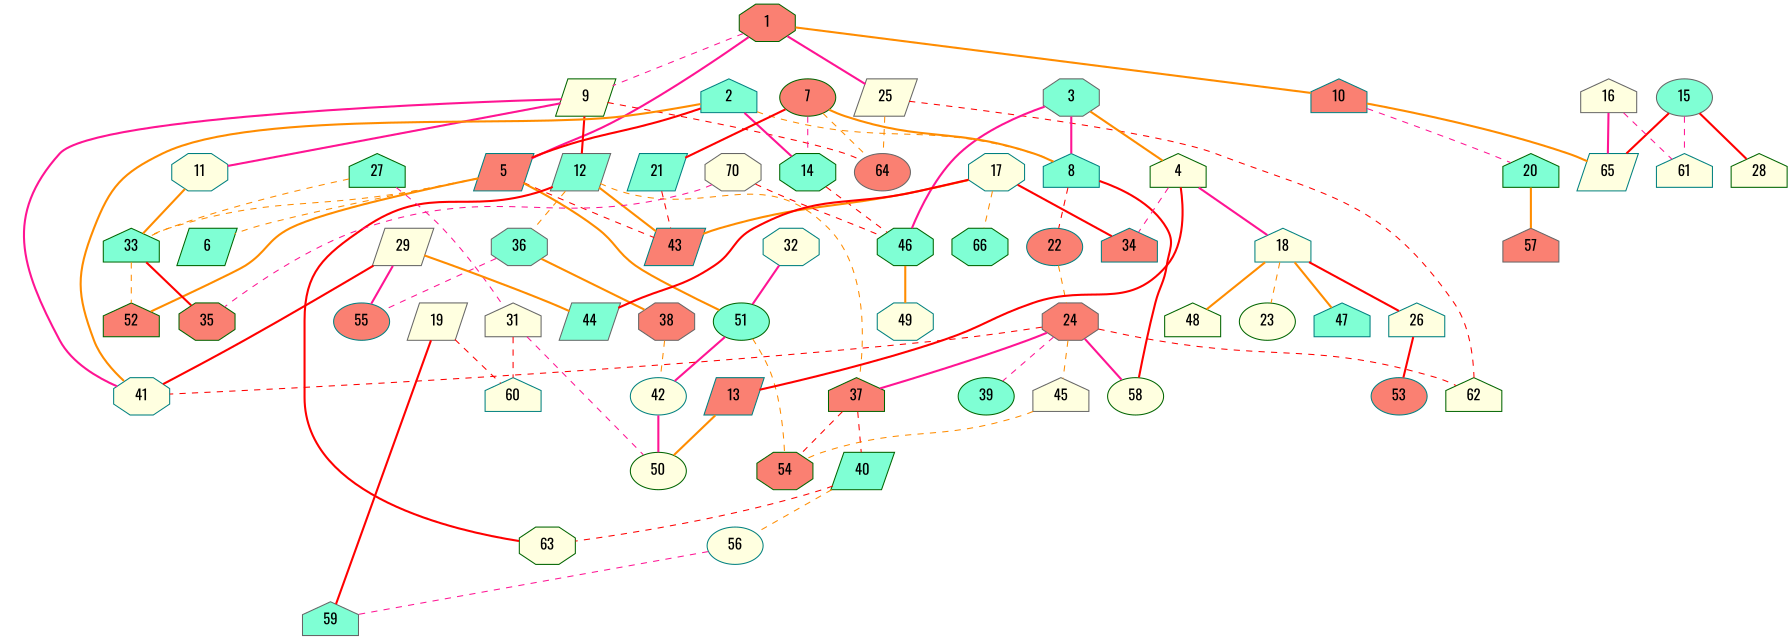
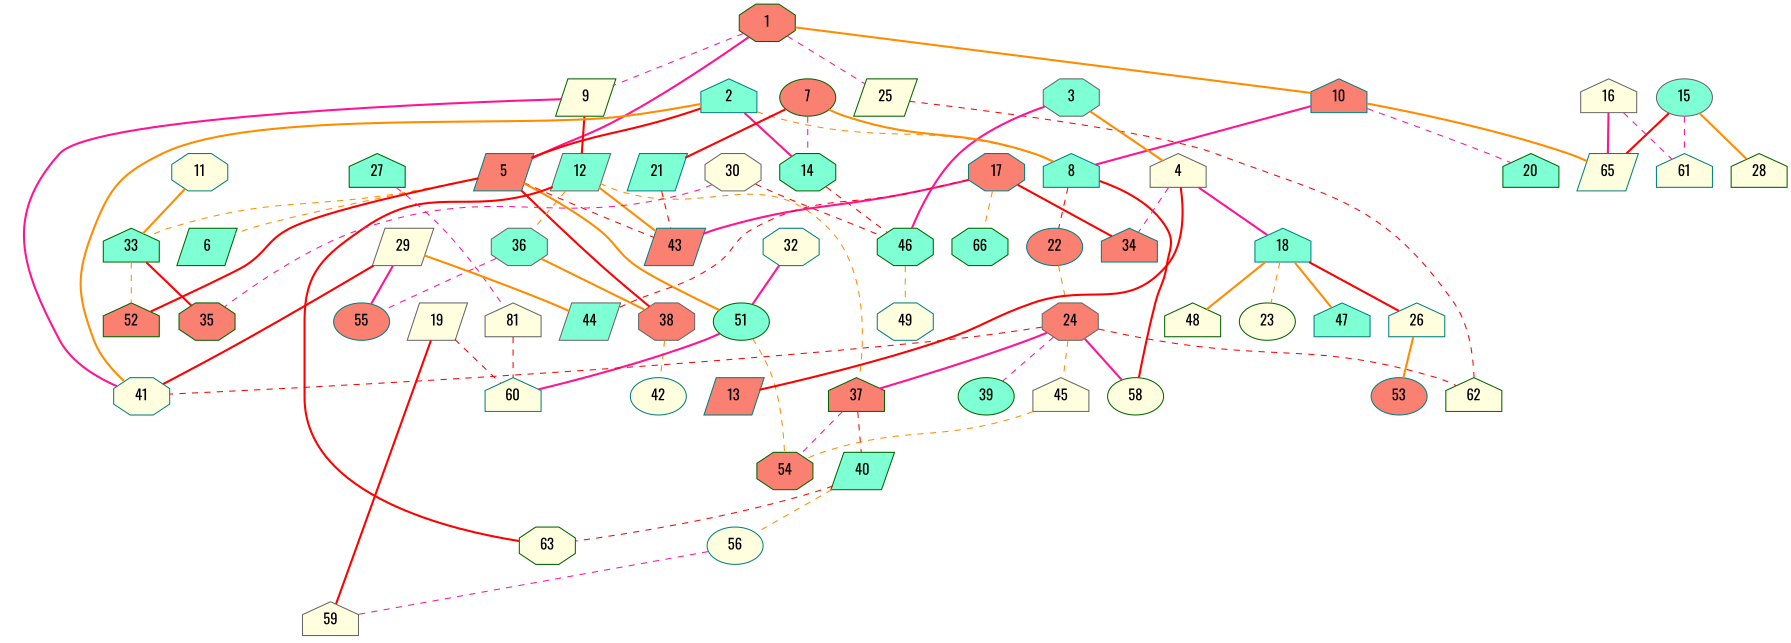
(826, 60) -> (826, 60)
(886, 98) -> (886, 98)
(394, 135) -> none
(1071, 135) -> (1203, 135)
(1723, 136) -> (1723, 136)
(733, 172) -> (733, 172)
(882, 172) -> none
(997, 172) -> (997, 172)
(1178, 172) -> (1178, 172)
(248, 203) -> none
(835, 205) -> (835, 205)
(305, 222) -> (305, 222)
(756, 227) -> (756, 227)
(1283, 247) -> (1283, 247)
(1531, 247) -> none
none -> (584, 250)
(905, 284) -> (905, 284)
(513, 322) -> (513, 322)
(705, 355) -> (648, 359)
(1408, 357) -> (1408, 357)
(821, 433) -> (821, 433)
(658, 471) -> none
(330, 620) -> (330, 620)
